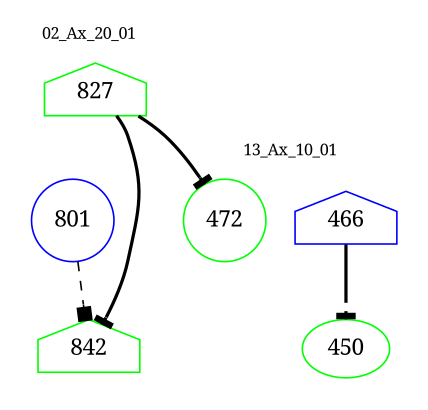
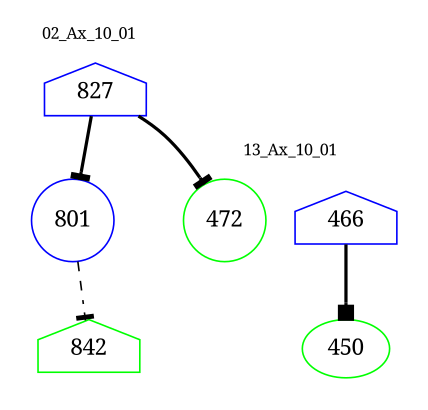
(89, 35) -> (89, 35)
(95, 92) -> (95, 92)
(137, 217) -> (86, 144)
(346, 274) -> (346, 274)
(81, 283) -> (81, 283)
